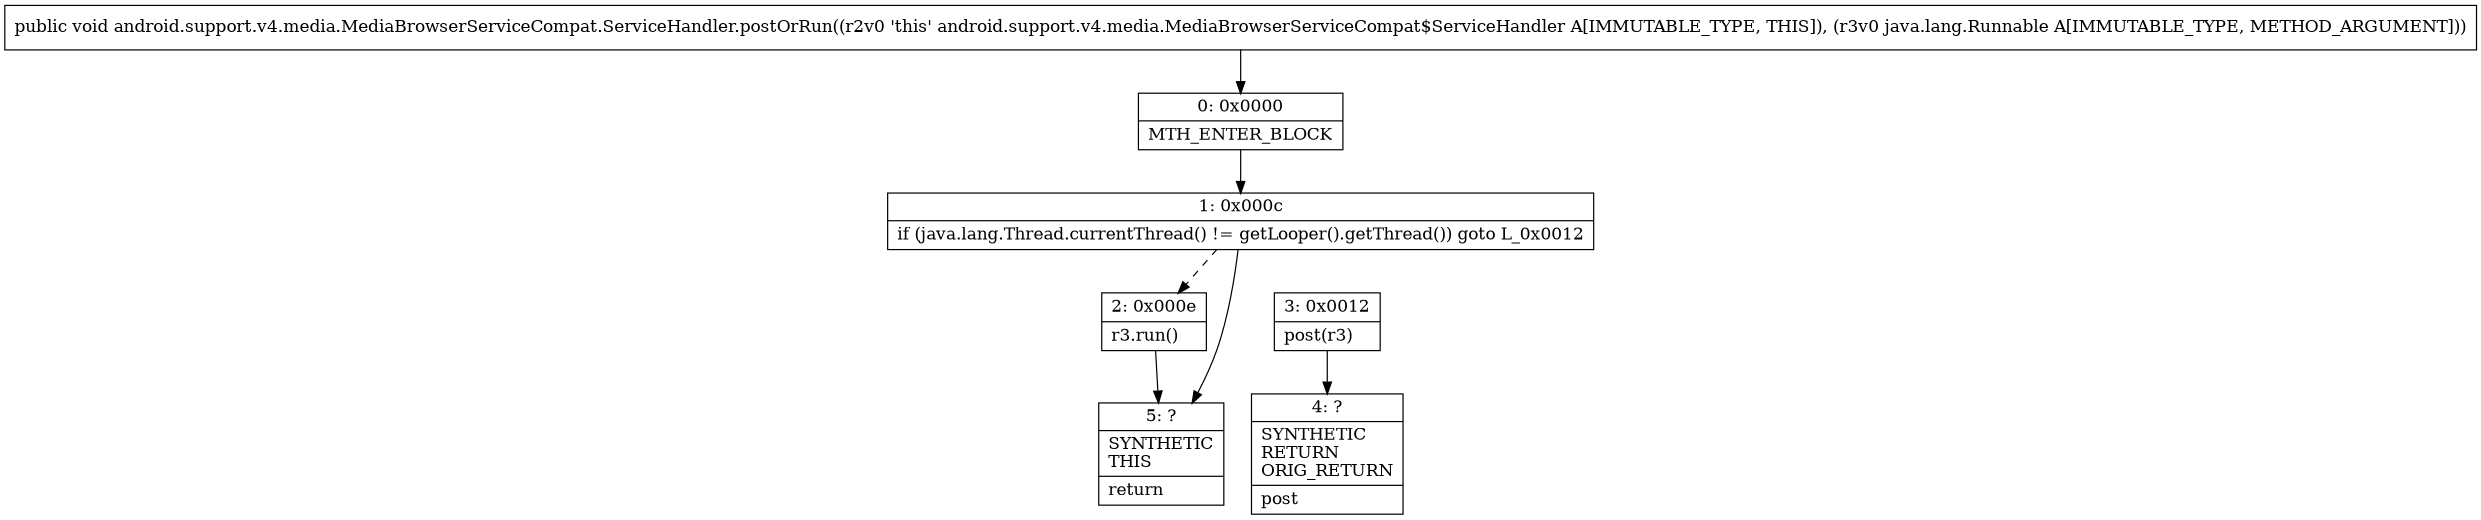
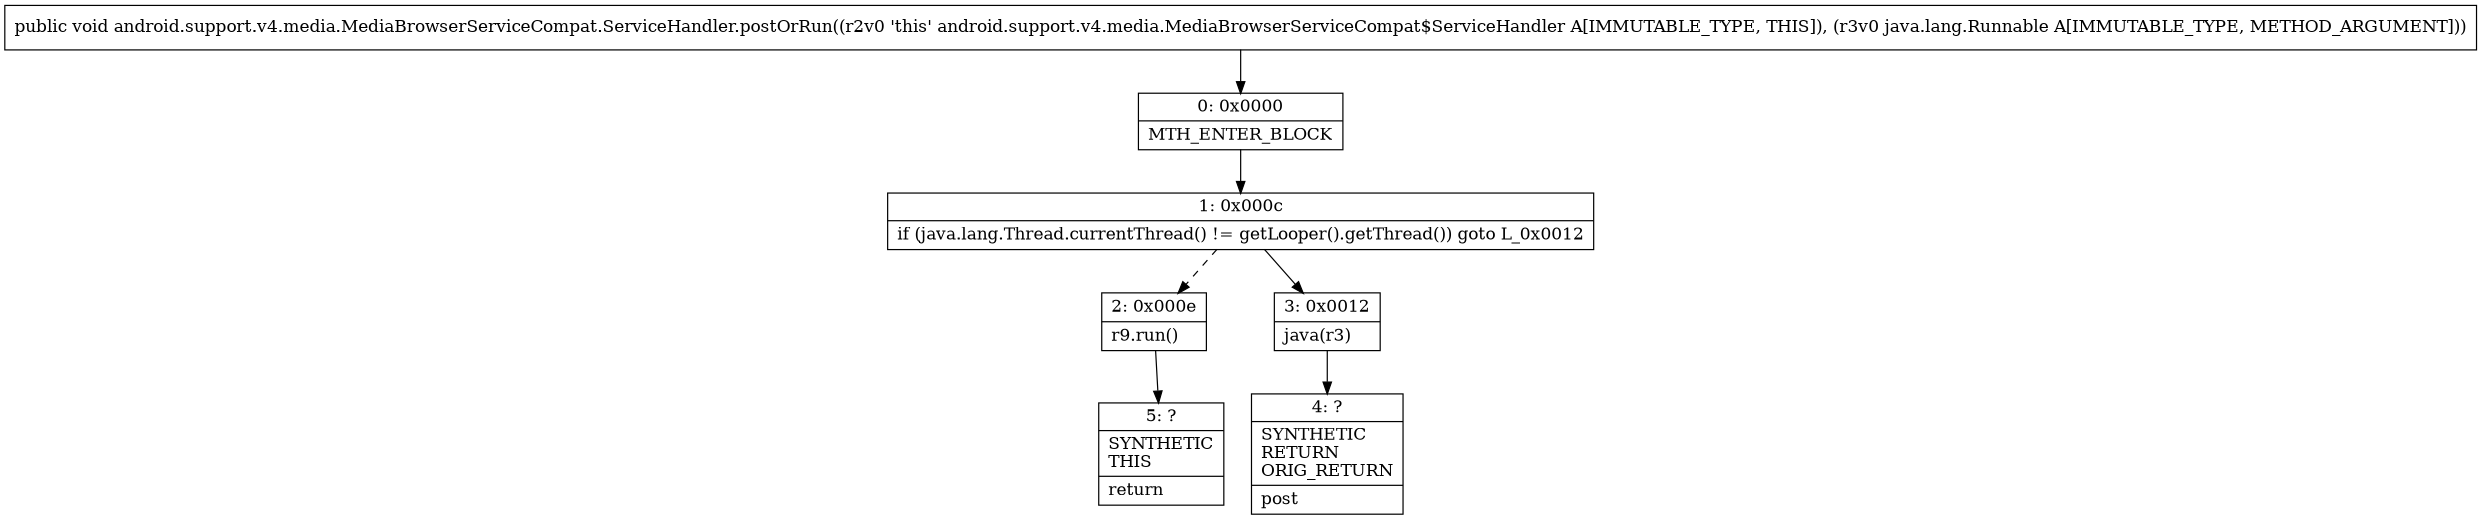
(1225, 323) -> (1280, 267)
(1145, 336) -> (1145, 336)
(1319, 336) -> (1318, 336)
